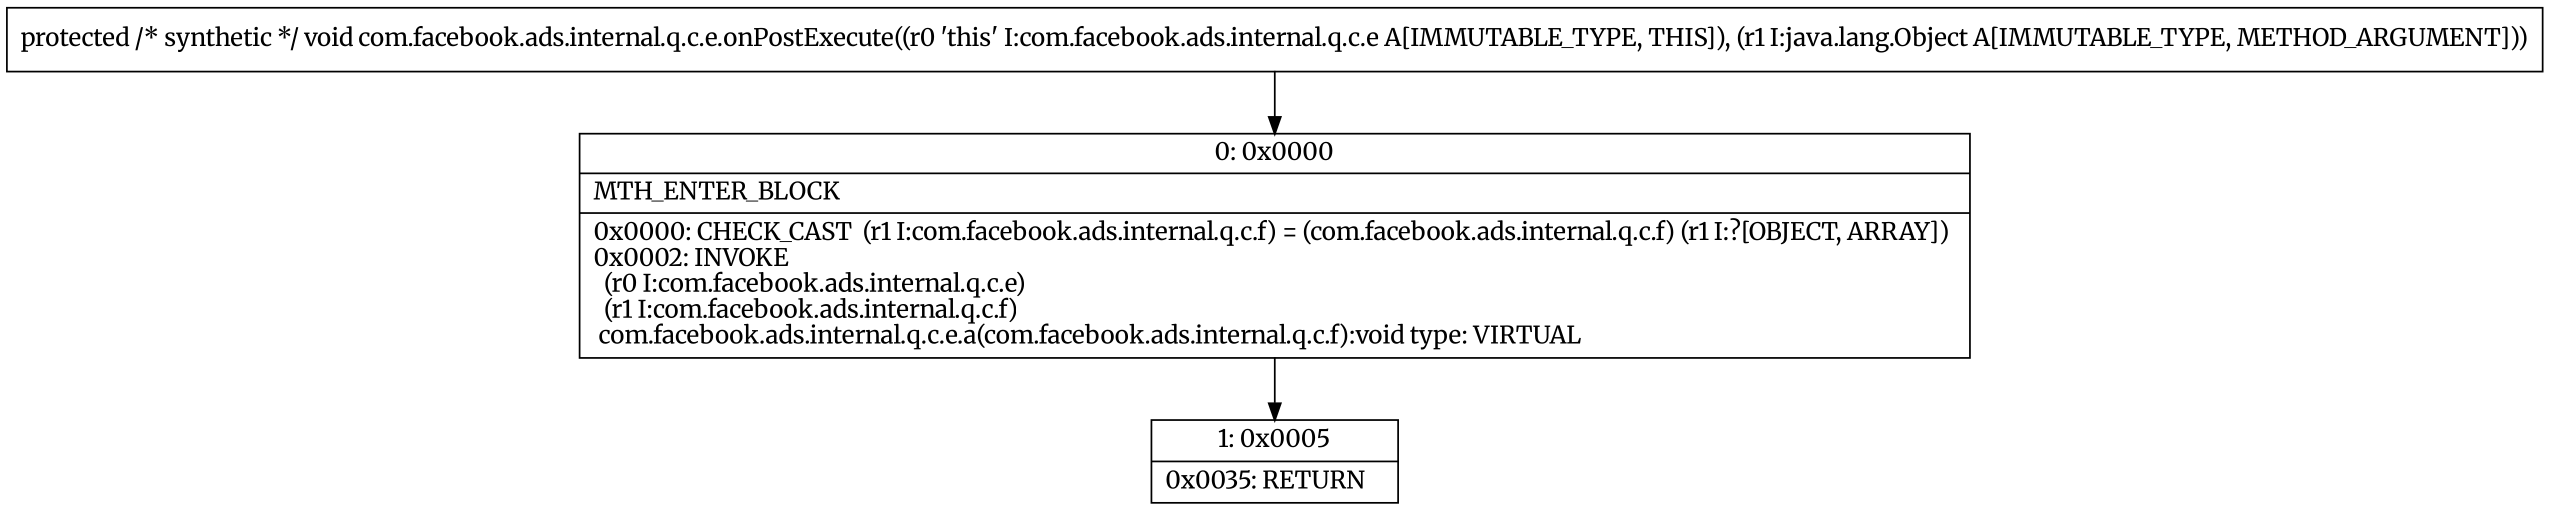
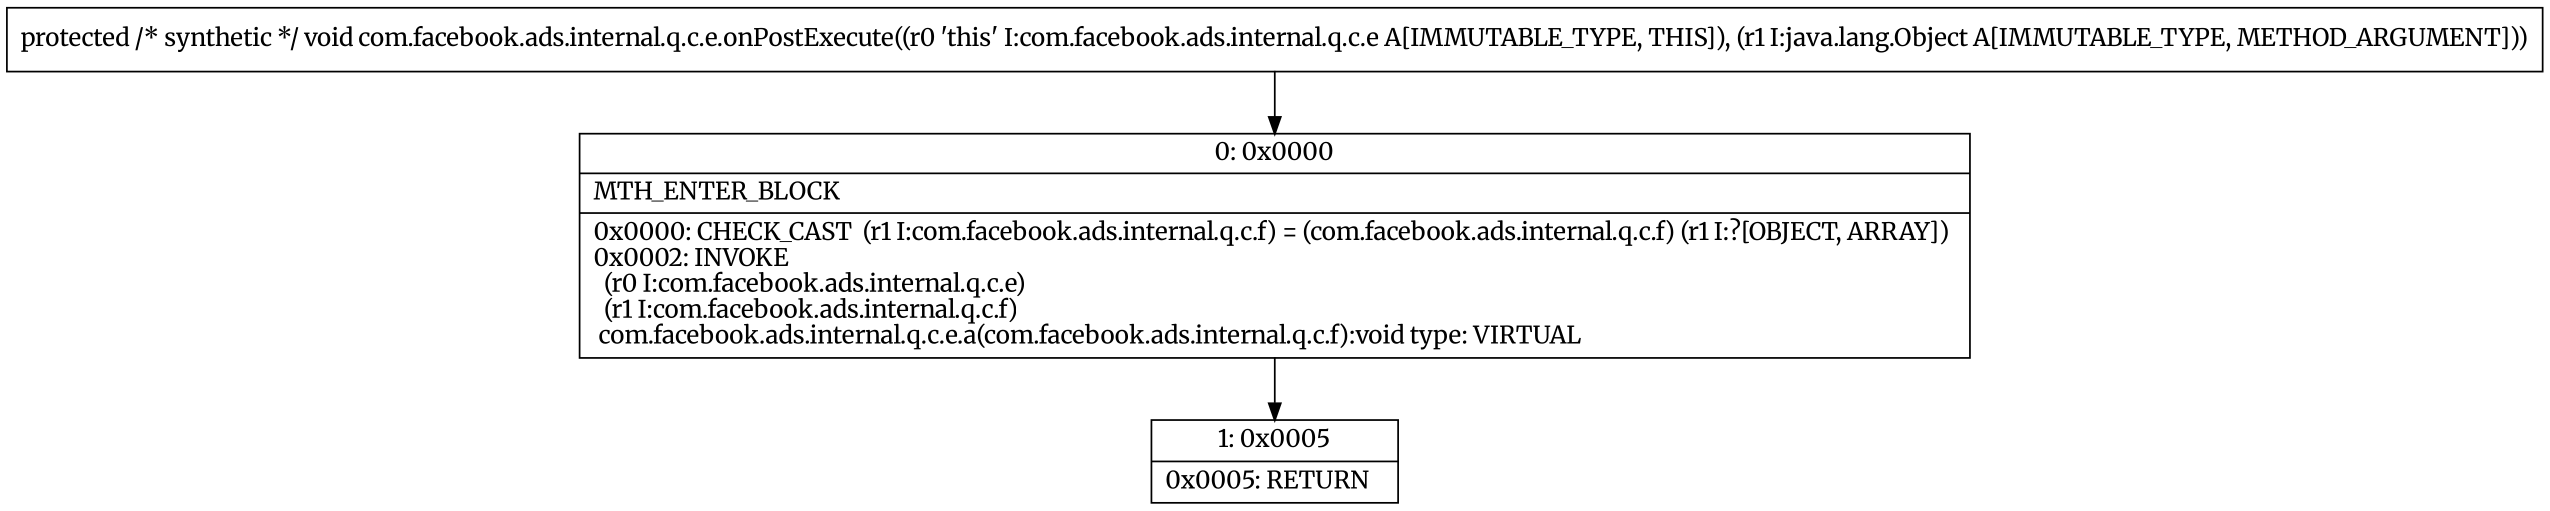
(1273, 481) -> (1275, 481)
